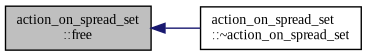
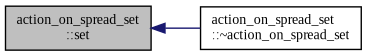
(78, 28) -> (78, 28)
